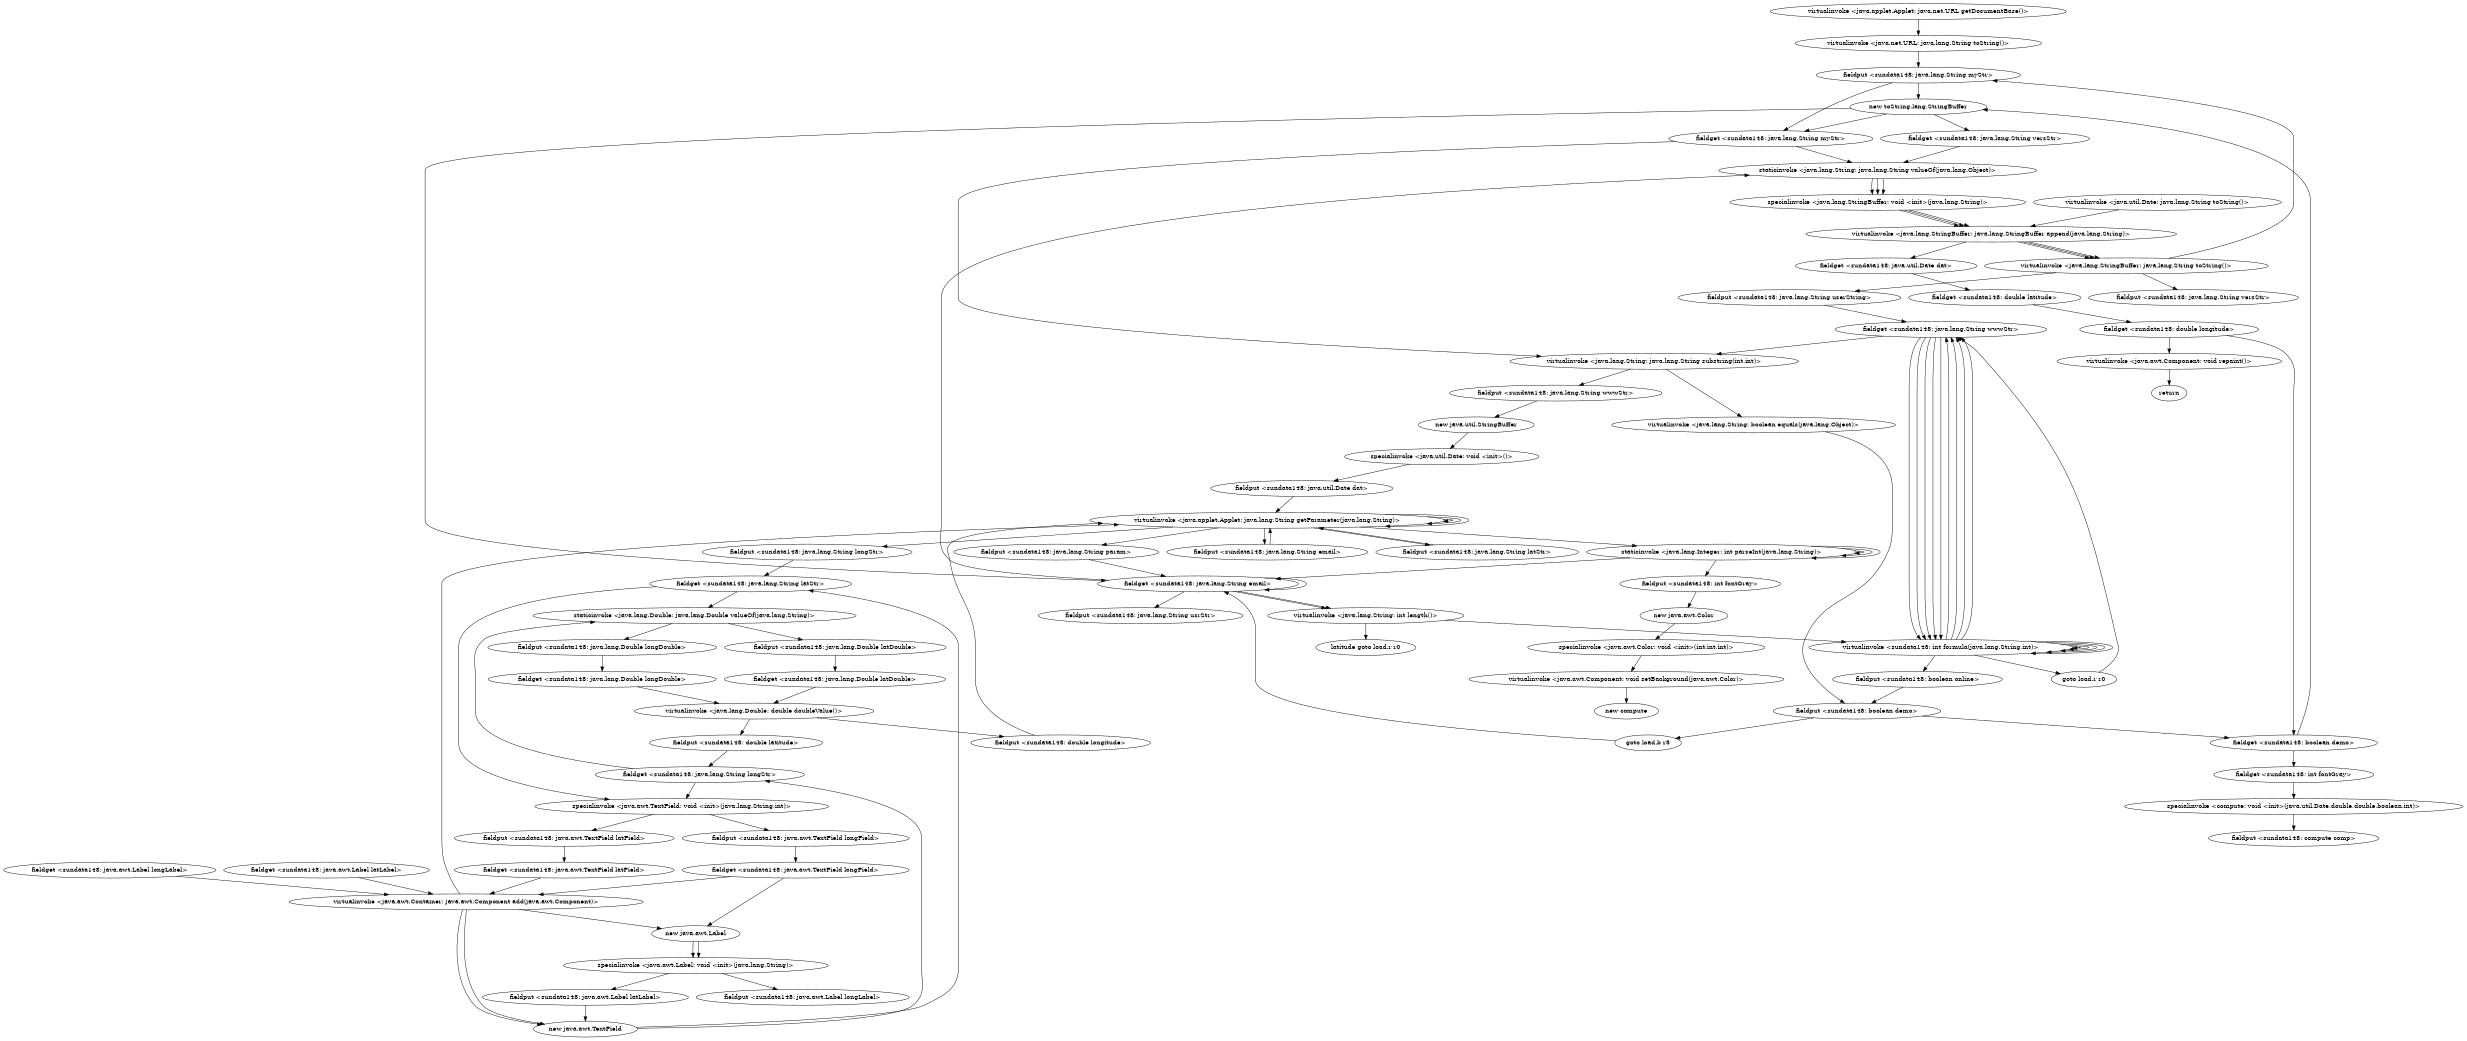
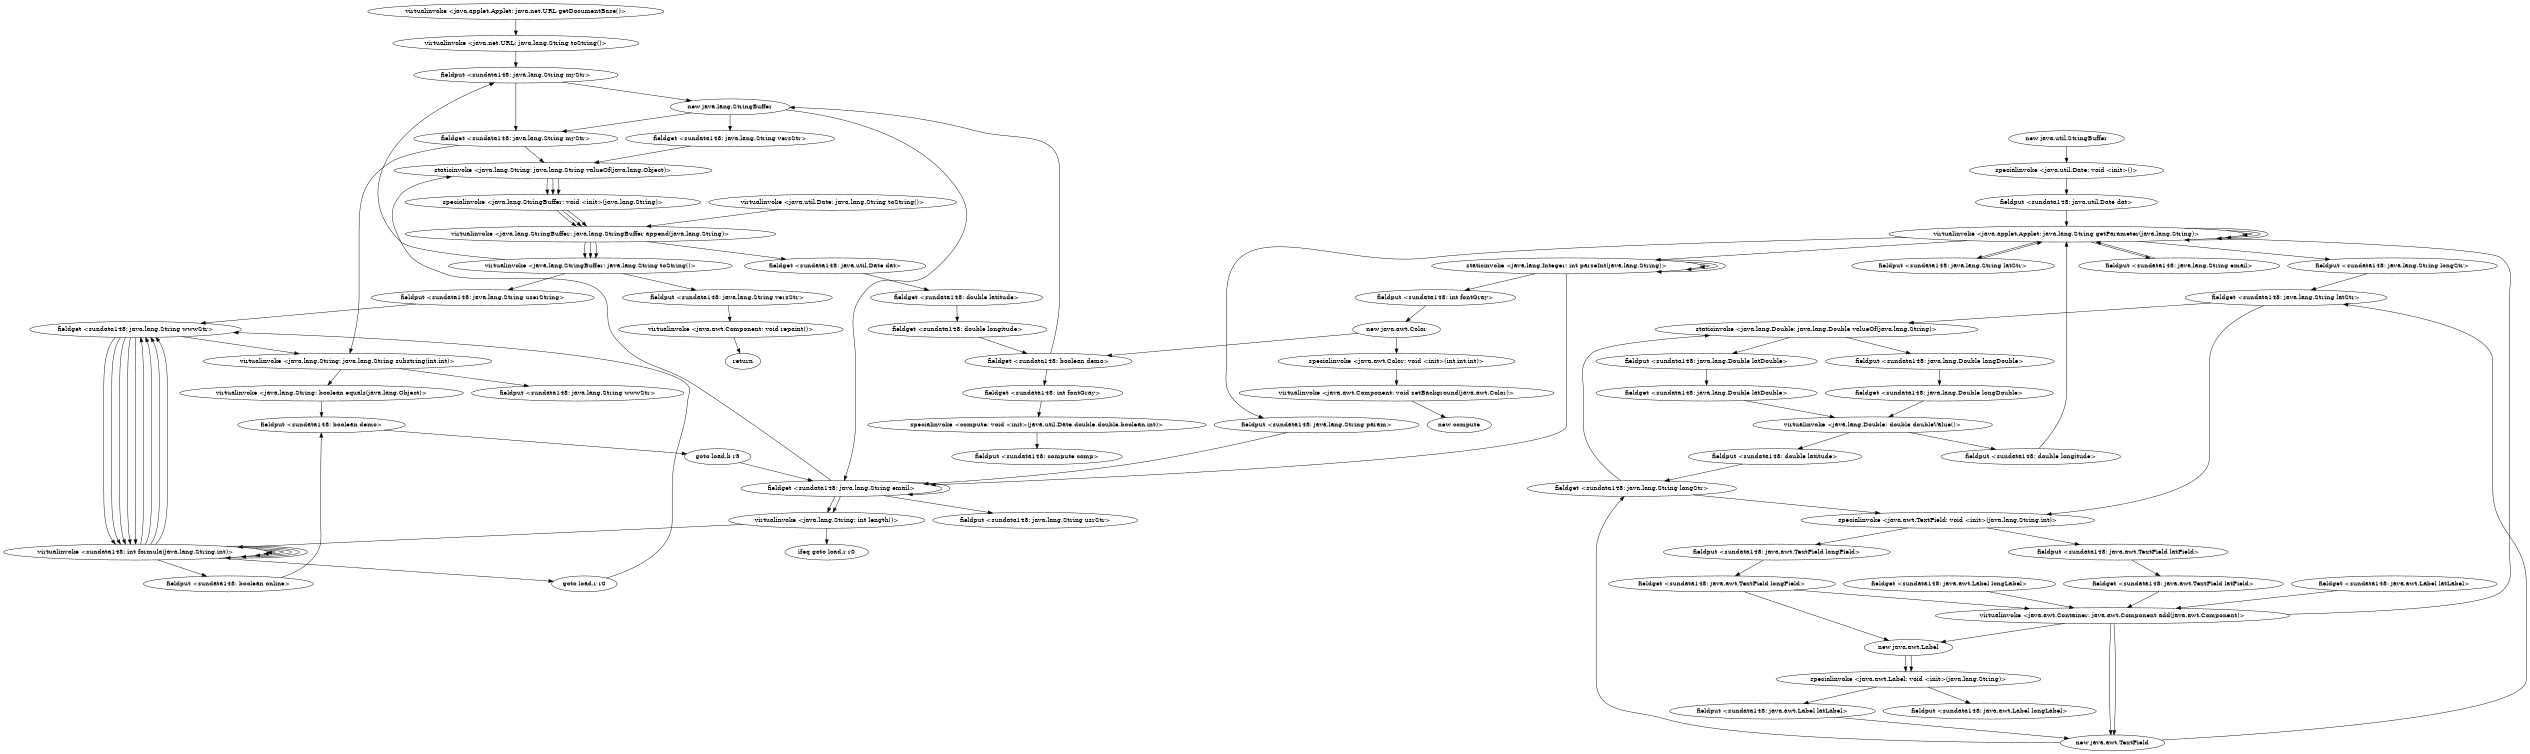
(1918, 107) -> (730, 107)
(2169, 343) -> (729, 311)
(1518, 408) -> none
(1366, 647) -> (827, 552)
(2073, 727) -> (1235, 344)
